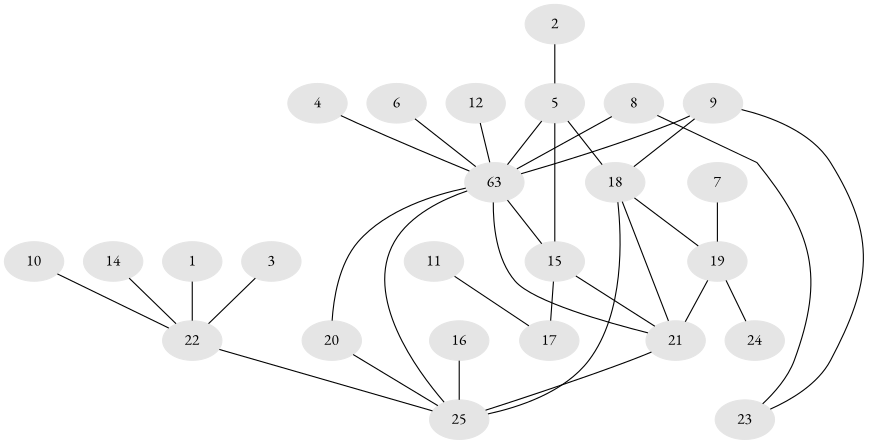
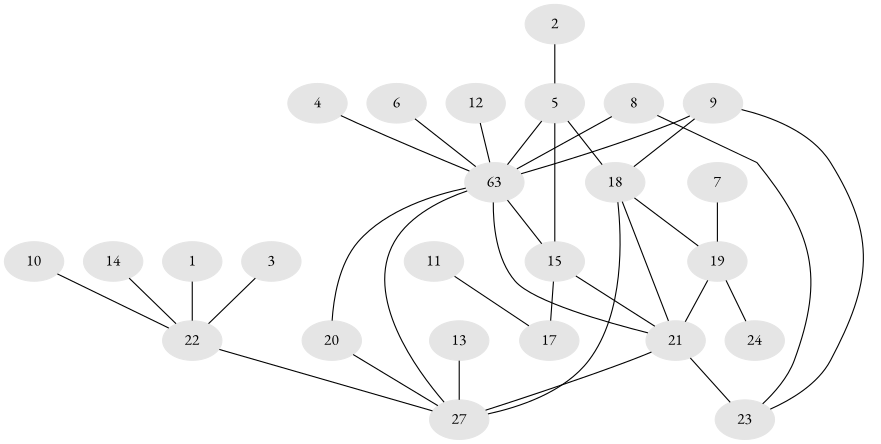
(459, 341) -> (459, 341)
none -> (710, 380)
(459, 420) -> (459, 420)
